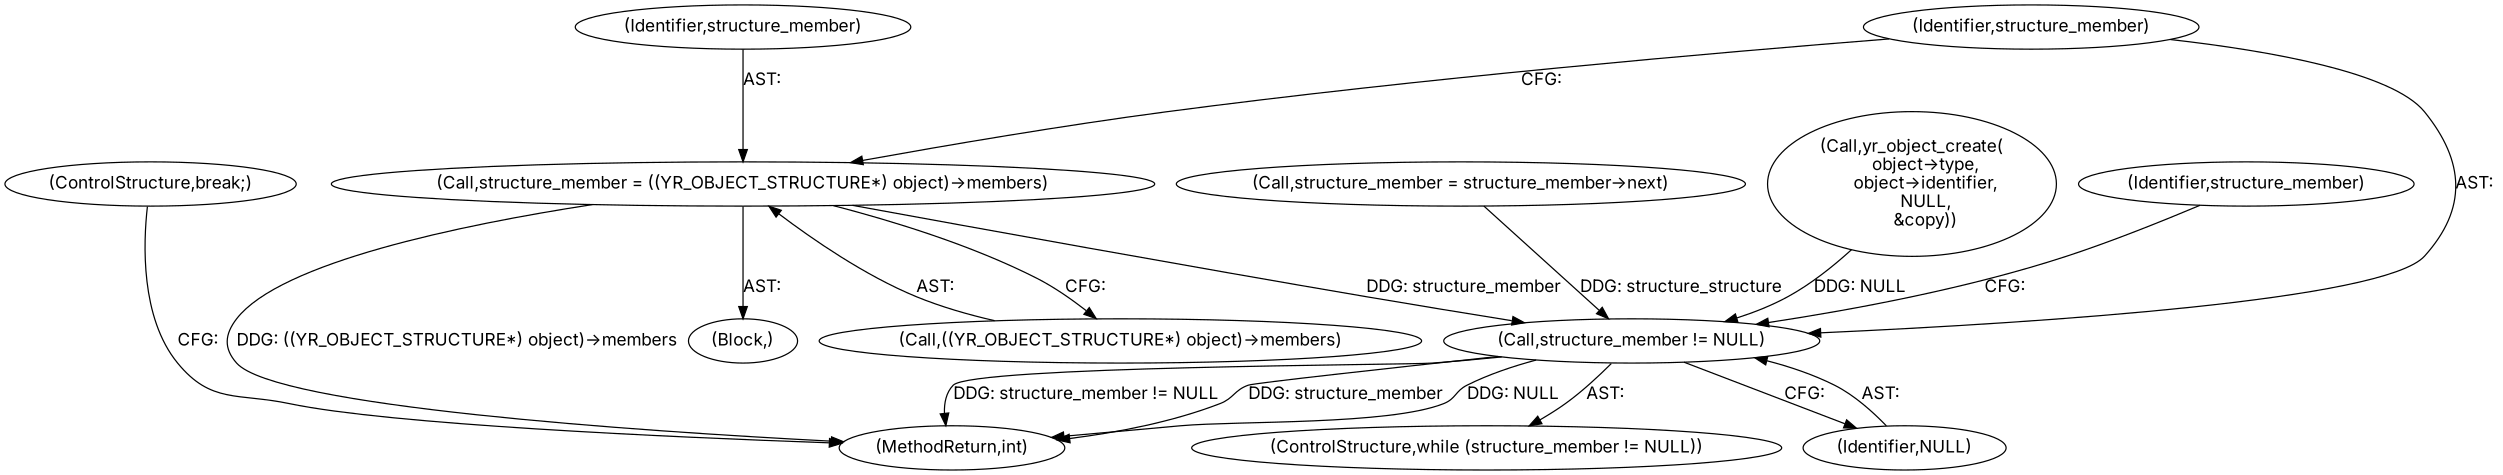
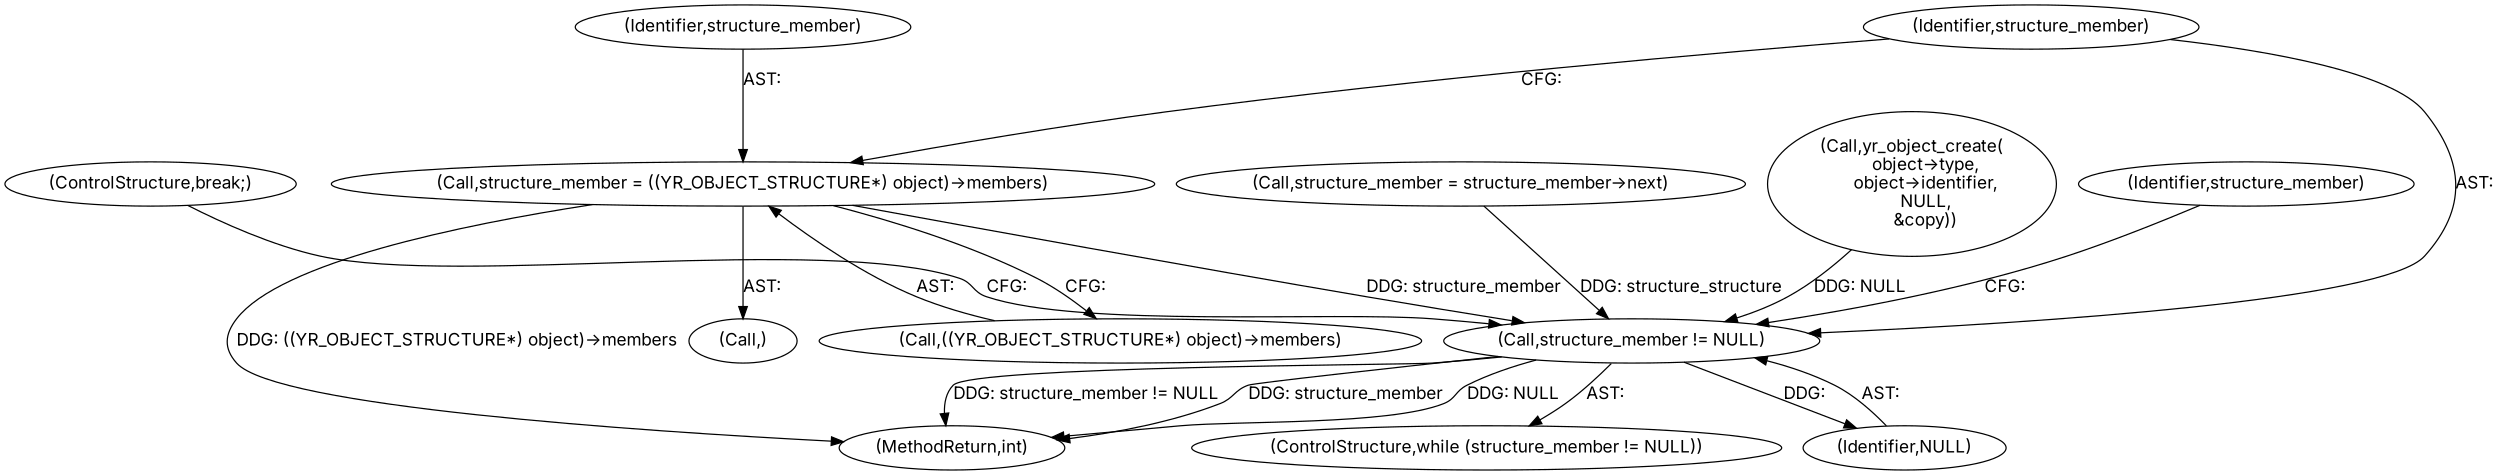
(743, 341) -> (743, 341)
(1807, 394) -> (1807, 394)
(416, 420) -> (805, 260)
